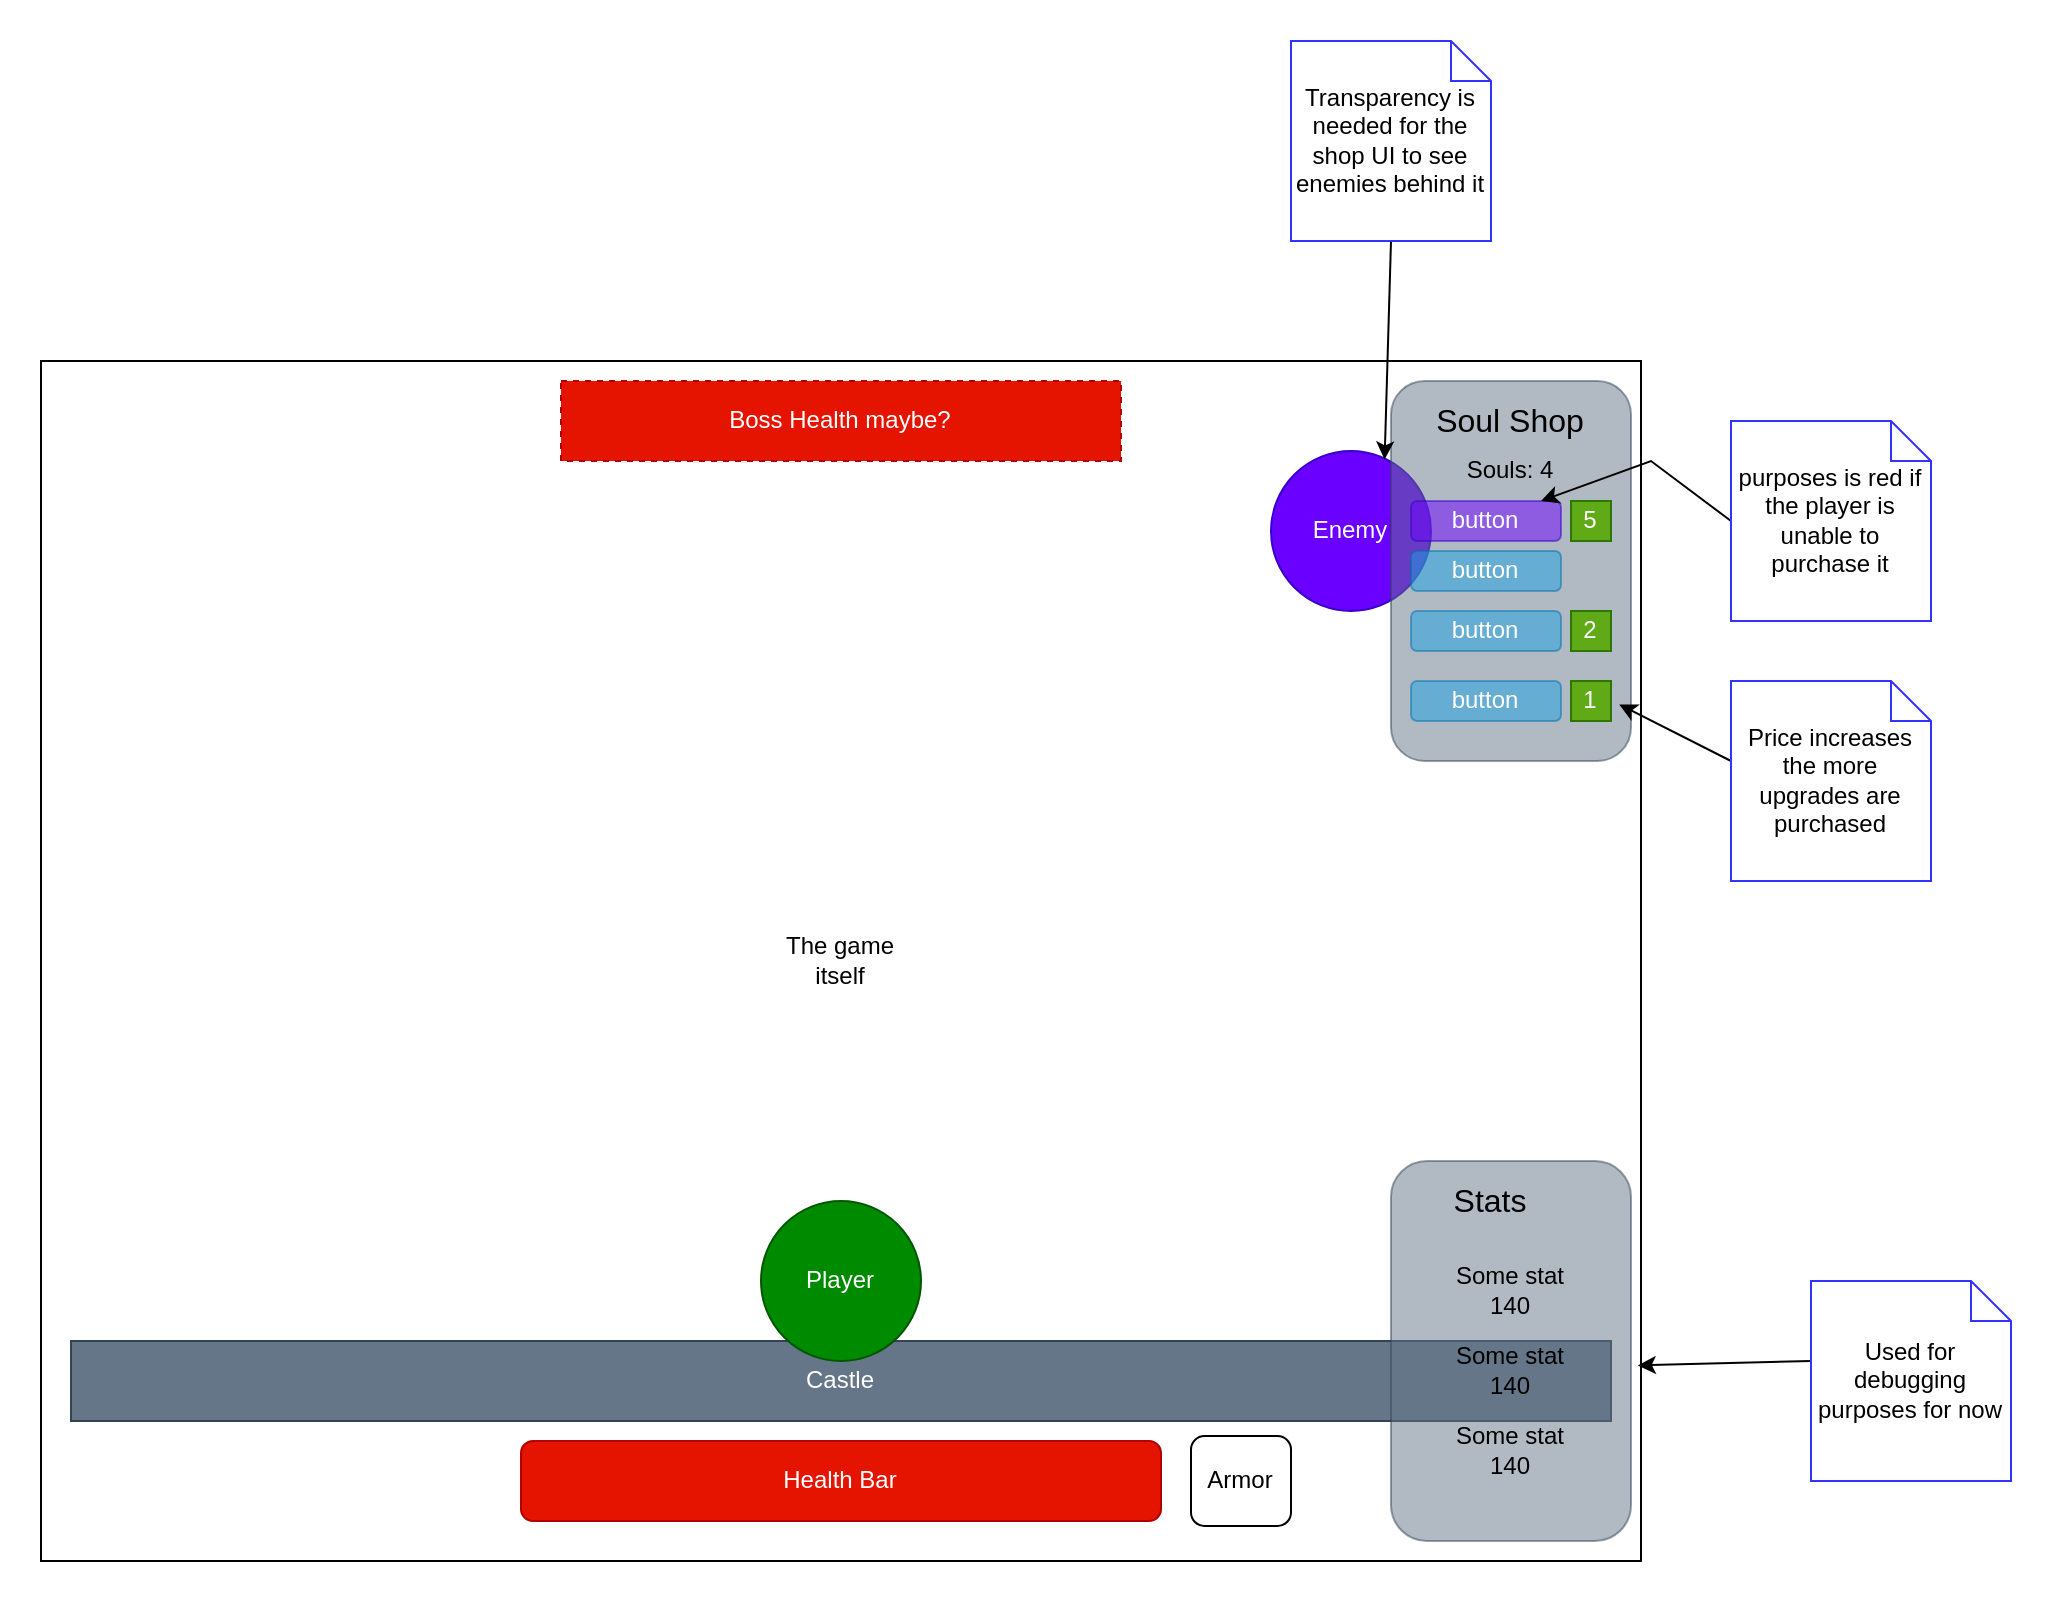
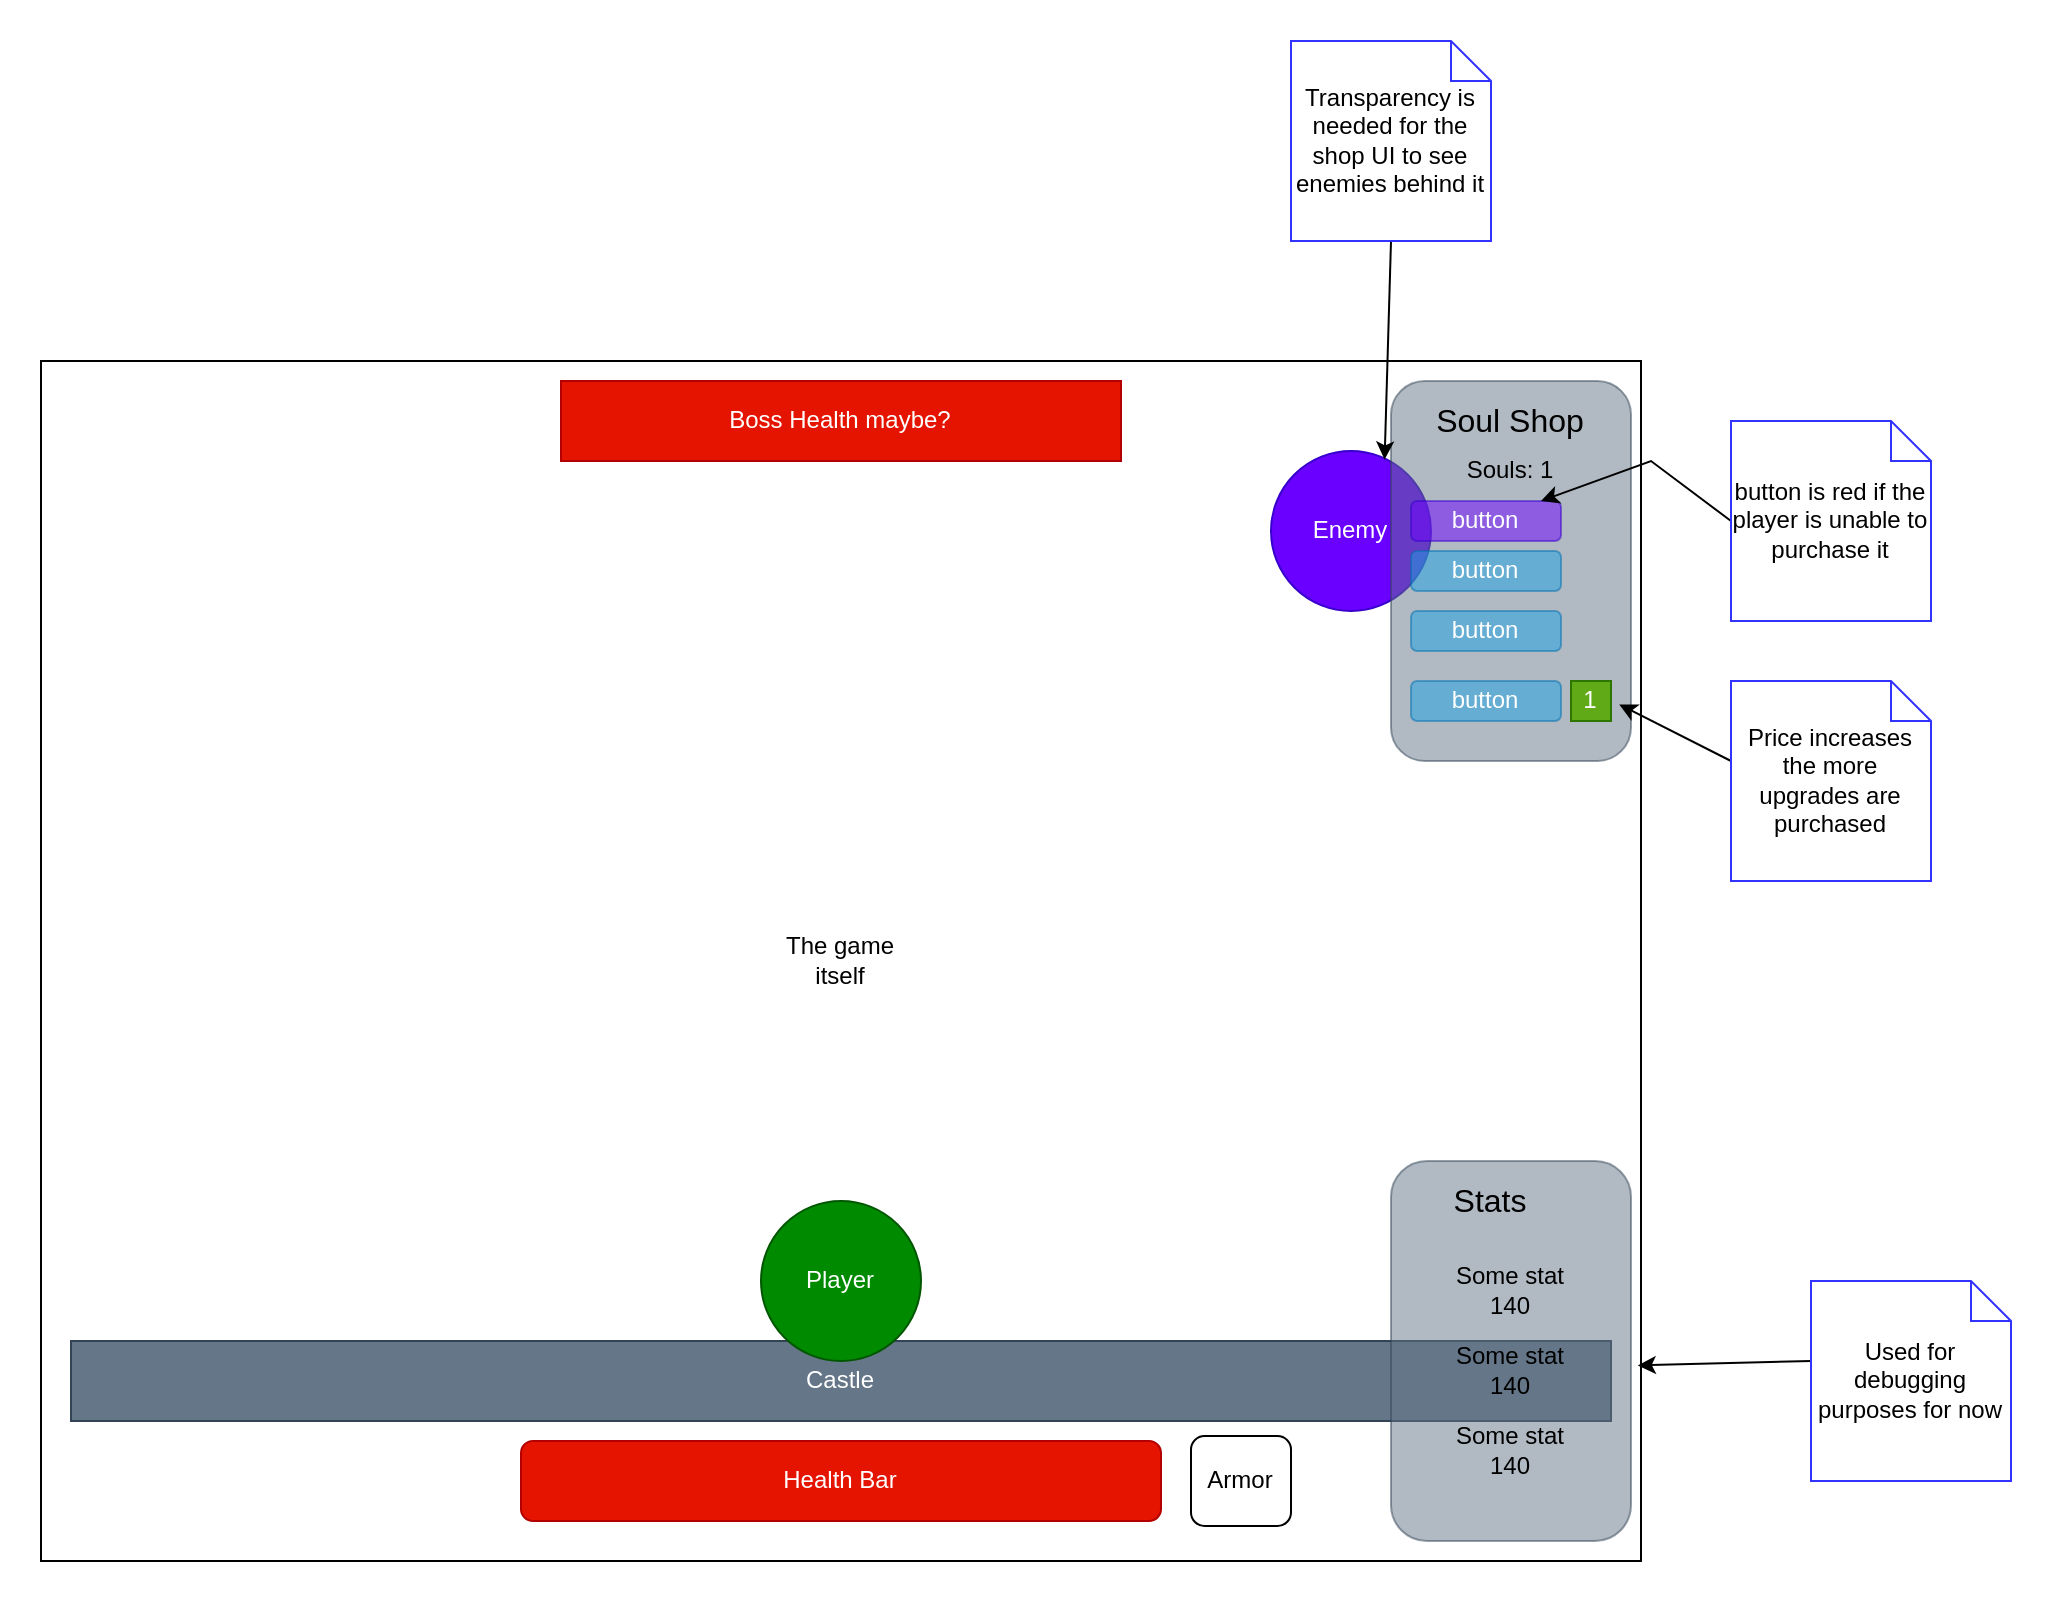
(841, 421) -> (841, 421)
(1511, 471) -> (1511, 471)
(1591, 521) -> none
(1831, 521) -> (1831, 521)
(1591, 631) -> none
